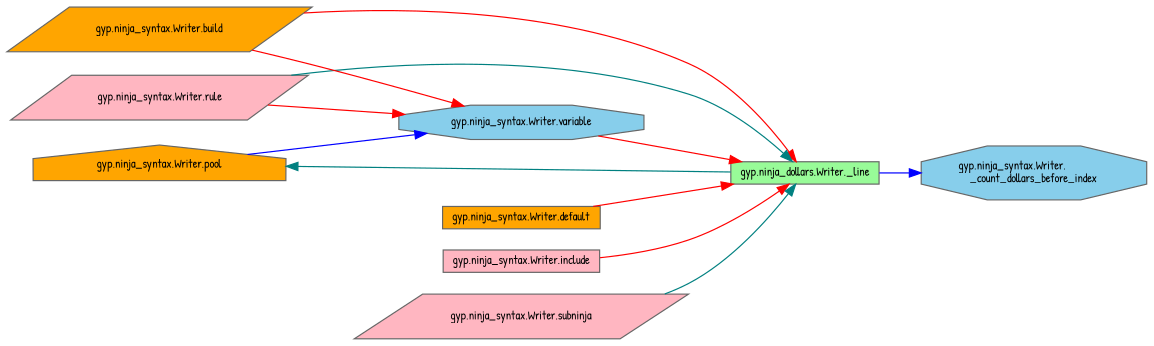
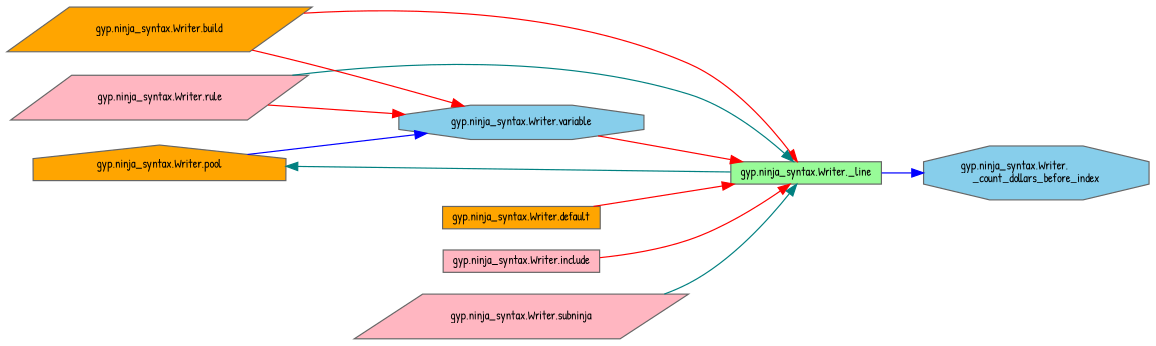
(805, 173) -> (806, 173)
